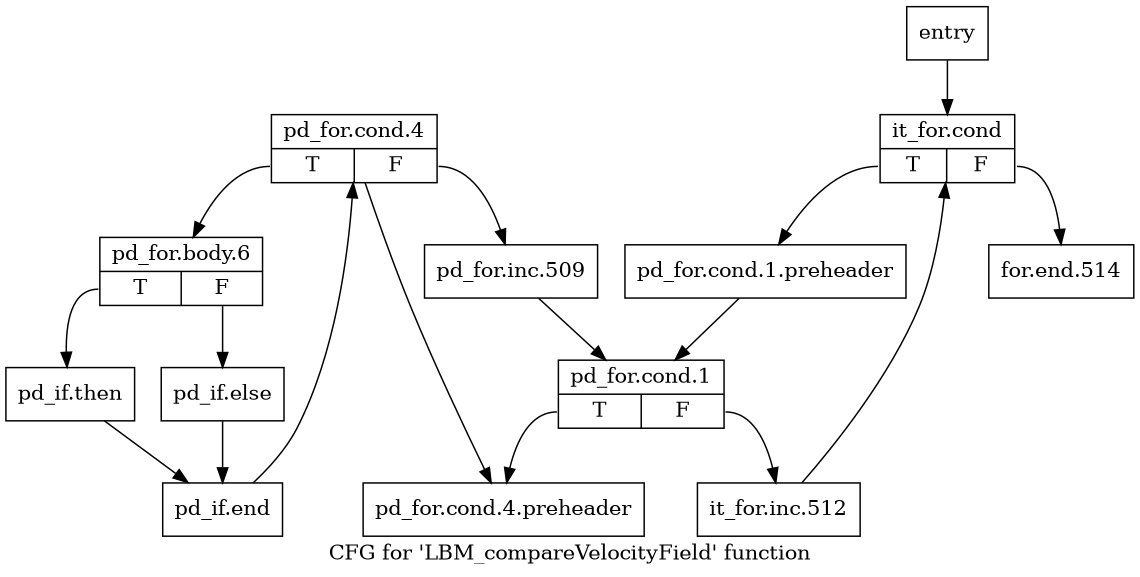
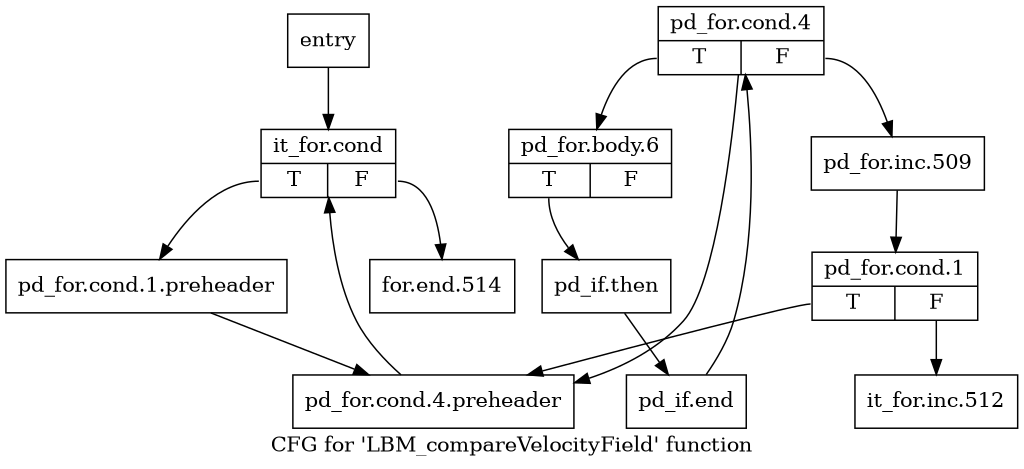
(713, 324) -> (283, 341)
(897, 352) -> (348, 302)
(223, 394) -> none
